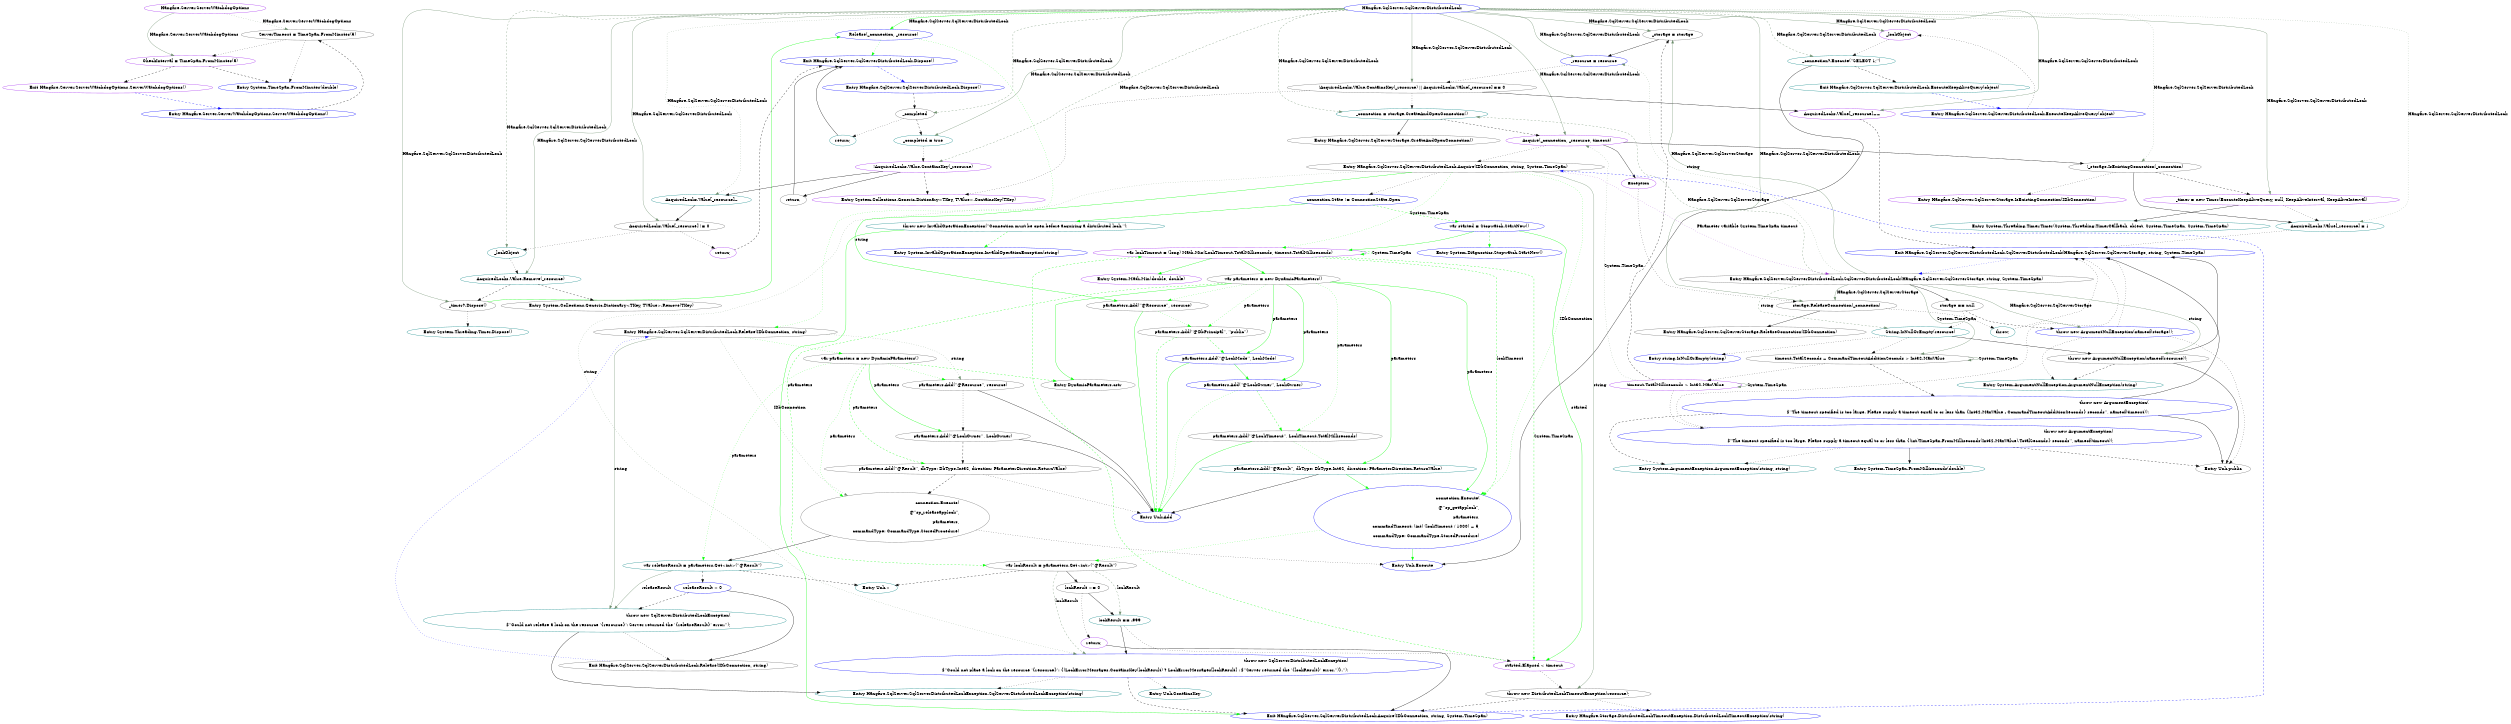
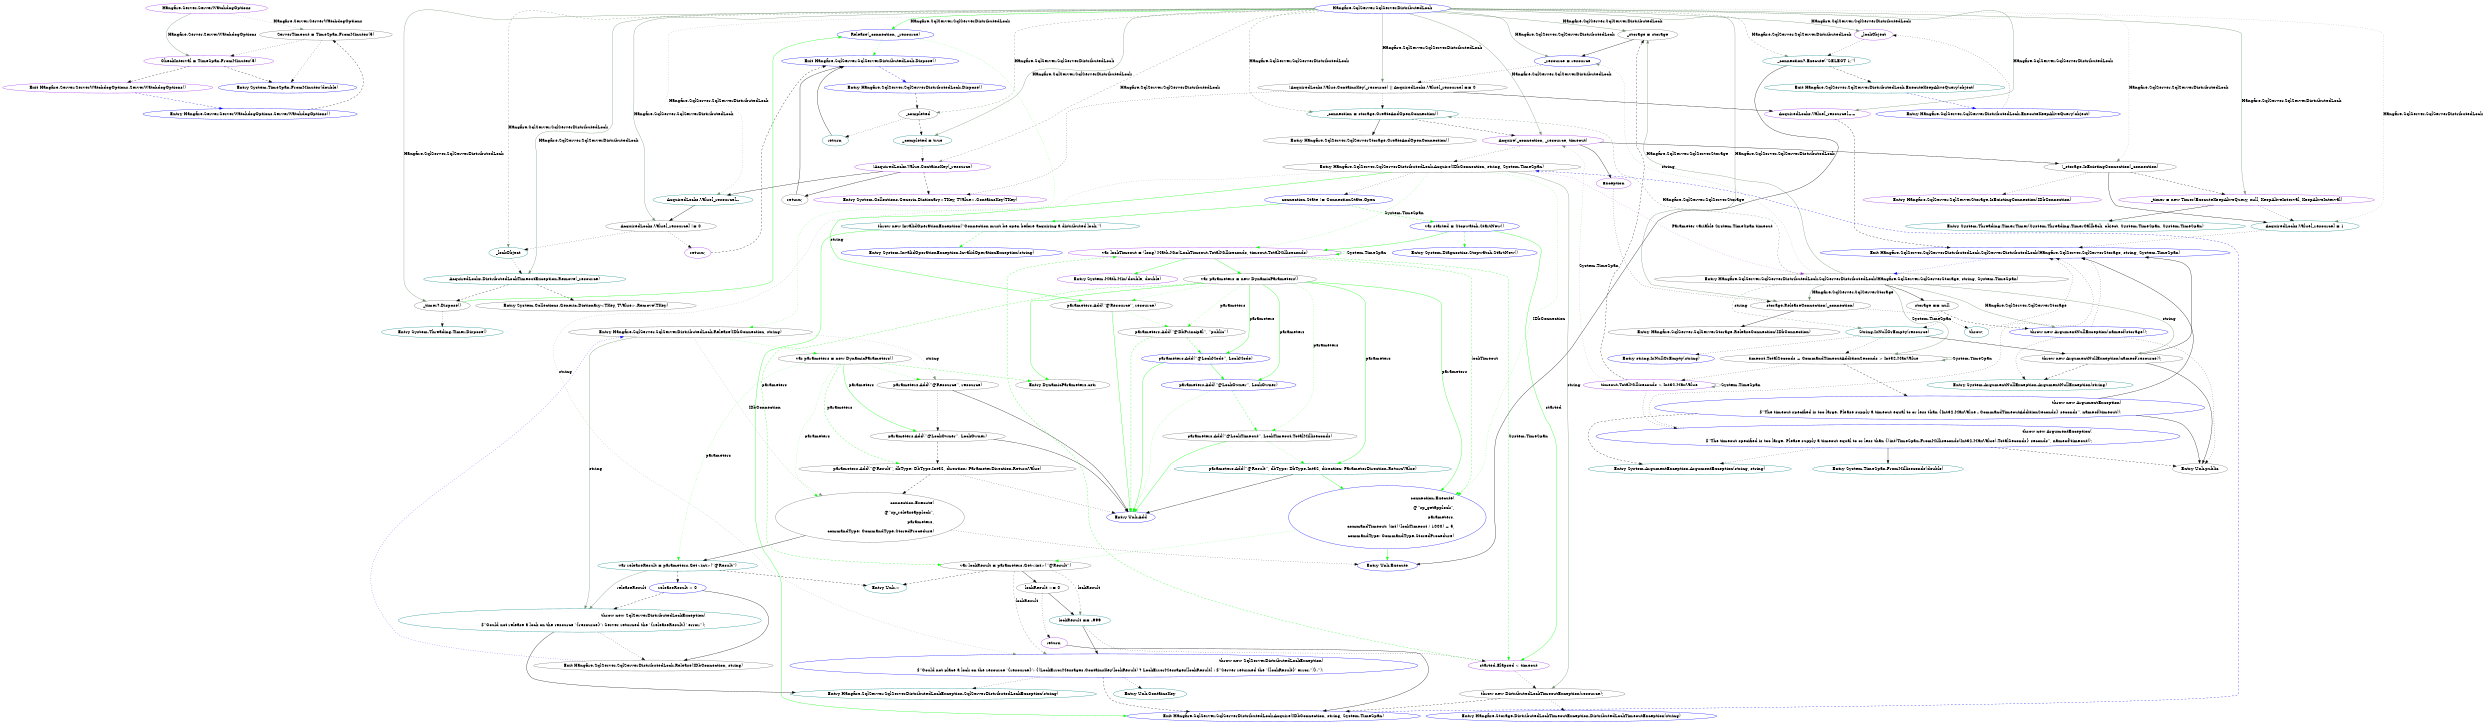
(521, 279) -> (525, 279)
